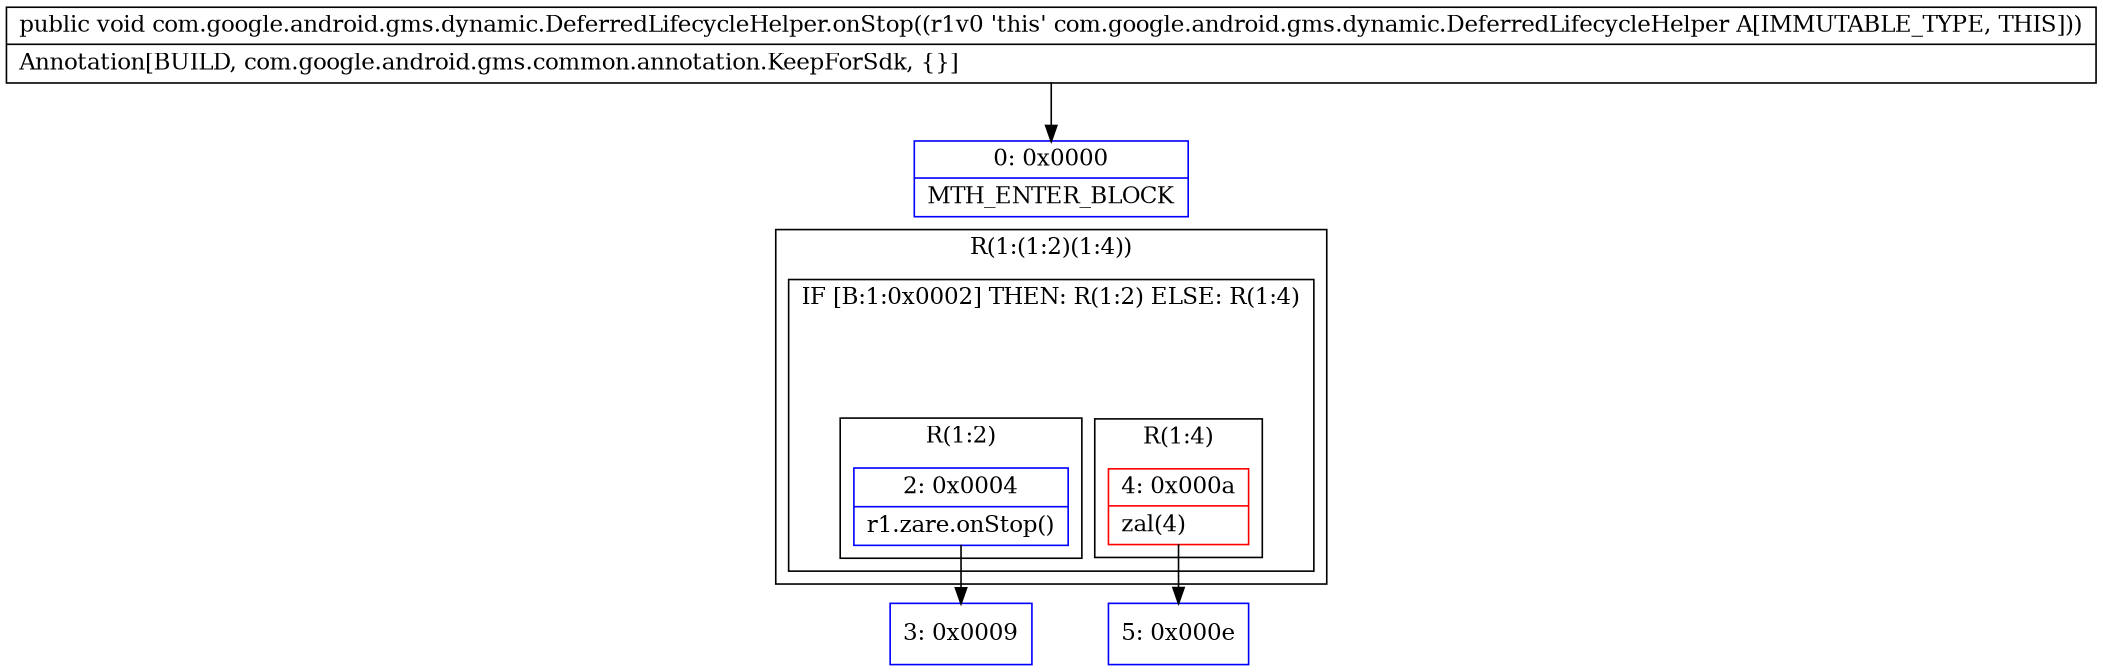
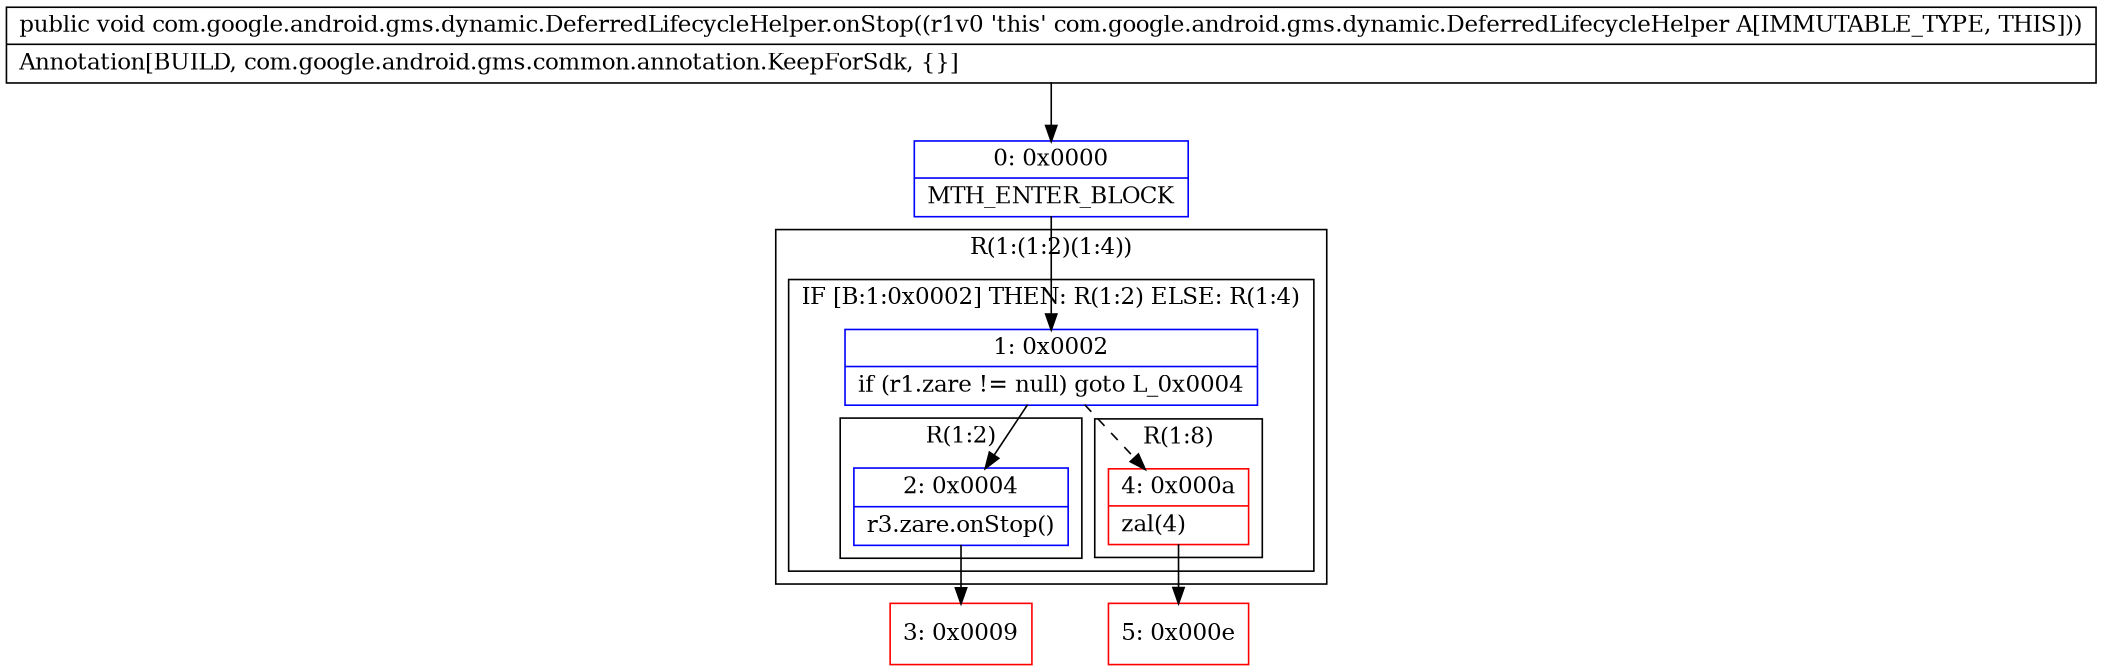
none -> (1051, 367)
(1179, 437) -> (1179, 437)
(961, 525) -> (961, 525)
(961, 634) -> (961, 634)
(1179, 634) -> (1179, 634)
